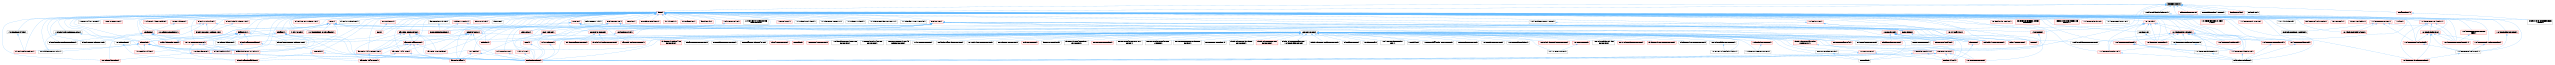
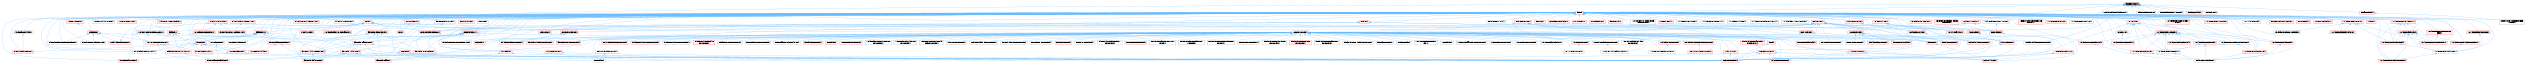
(1294, 43) -> (1327, 43)
(2034, 43) -> none
none -> (1700, 52)
